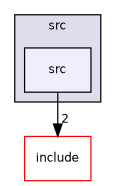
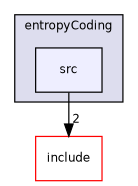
(58, 26) -> (69, 26)
